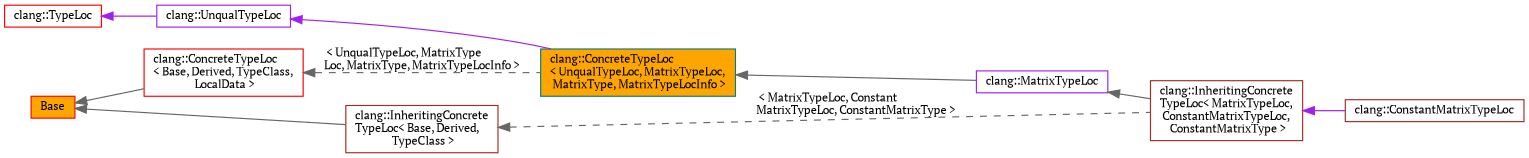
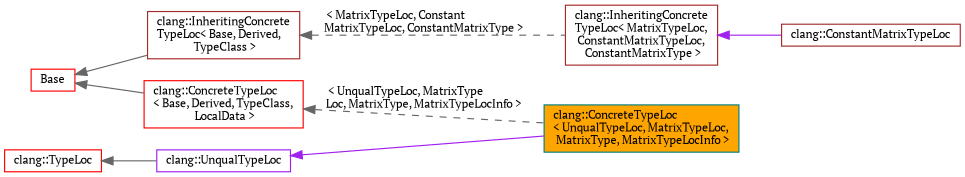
(135, 16) -> (135, 161)
(1042, 82) -> none
(53, 107) -> (53, 80)
